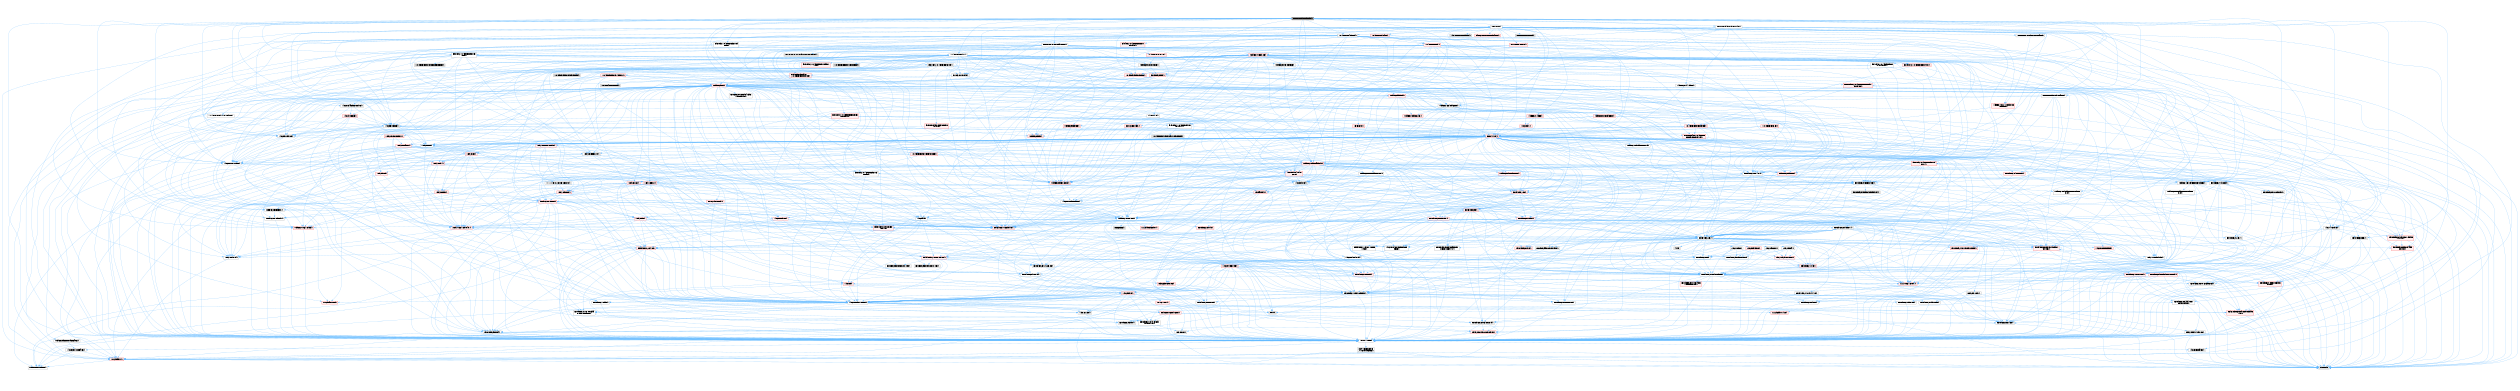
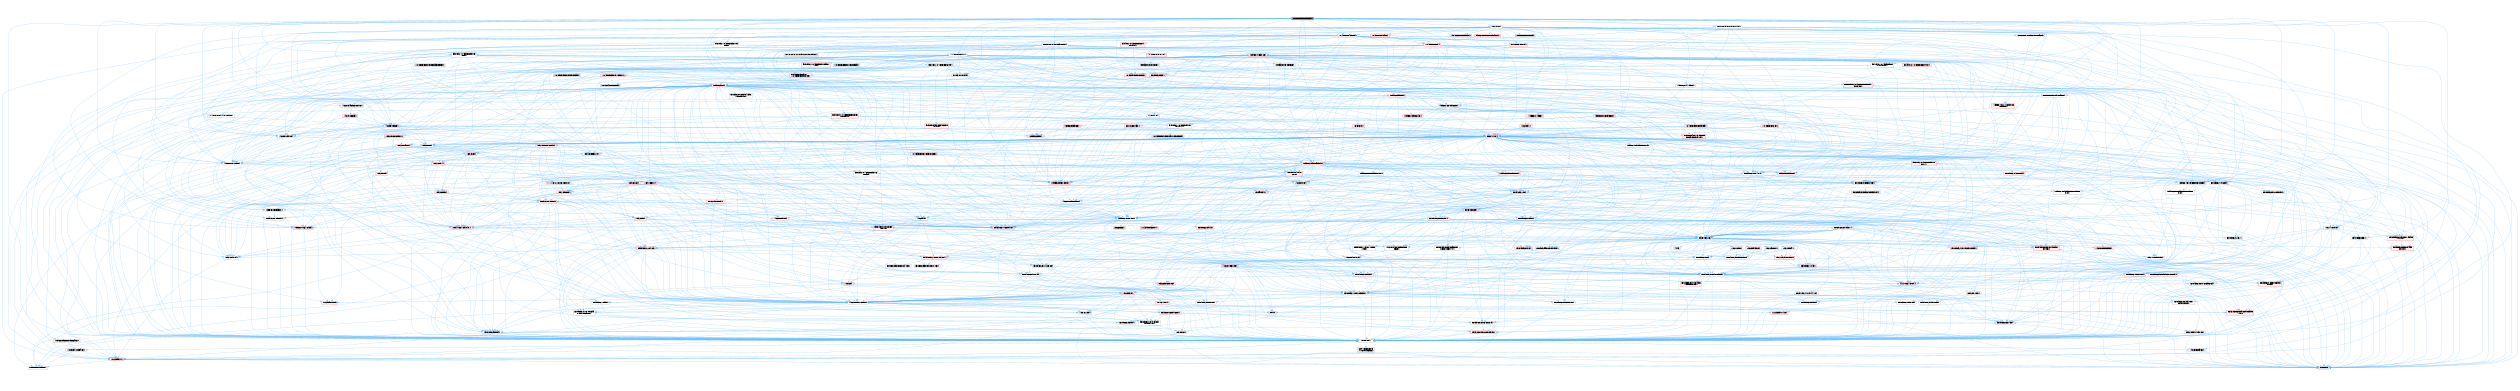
(1366, 341) -> (1366, 341)
